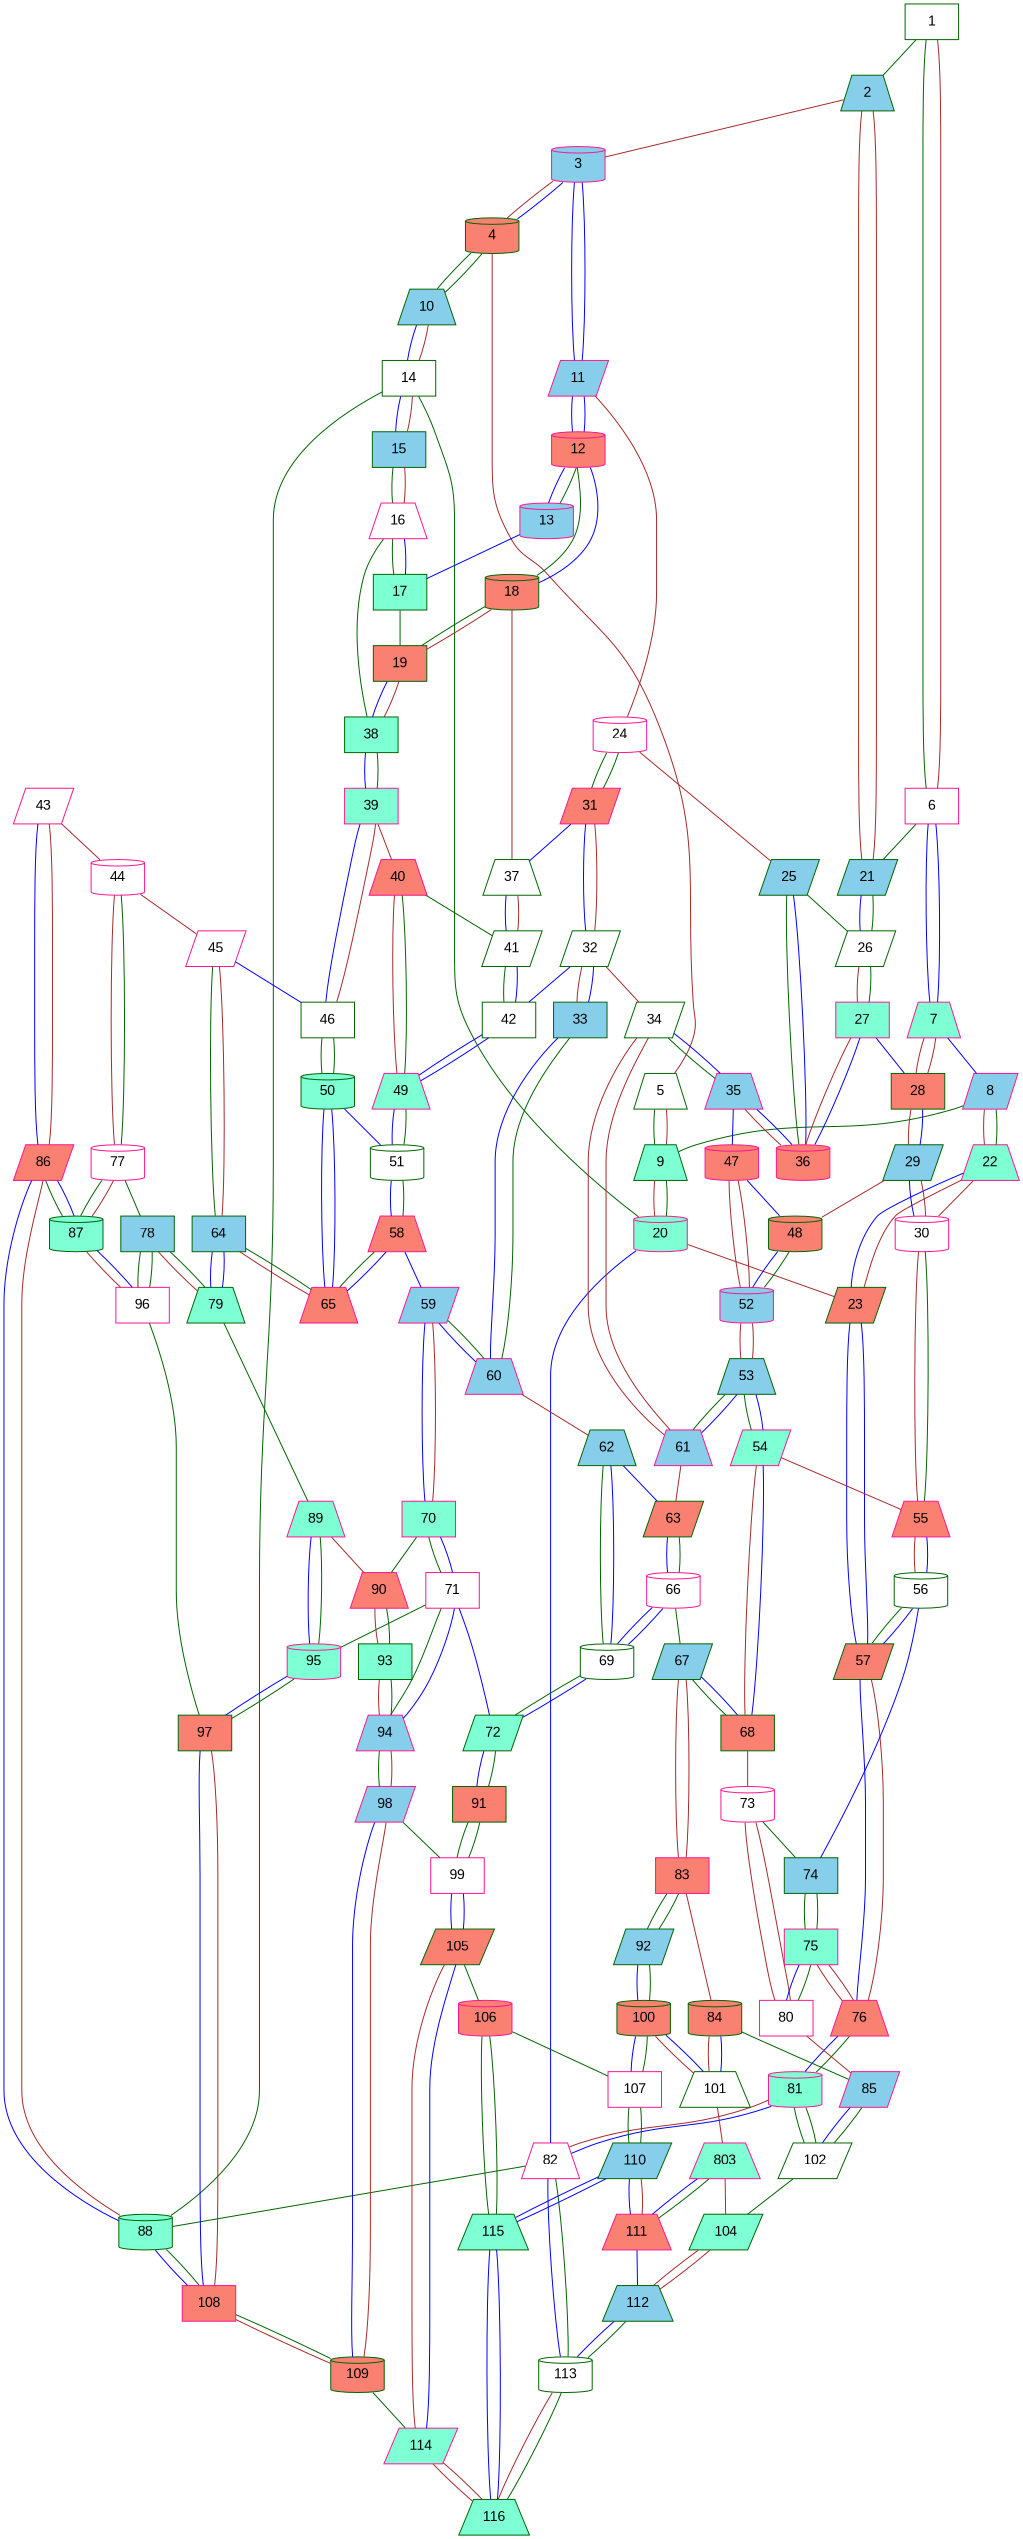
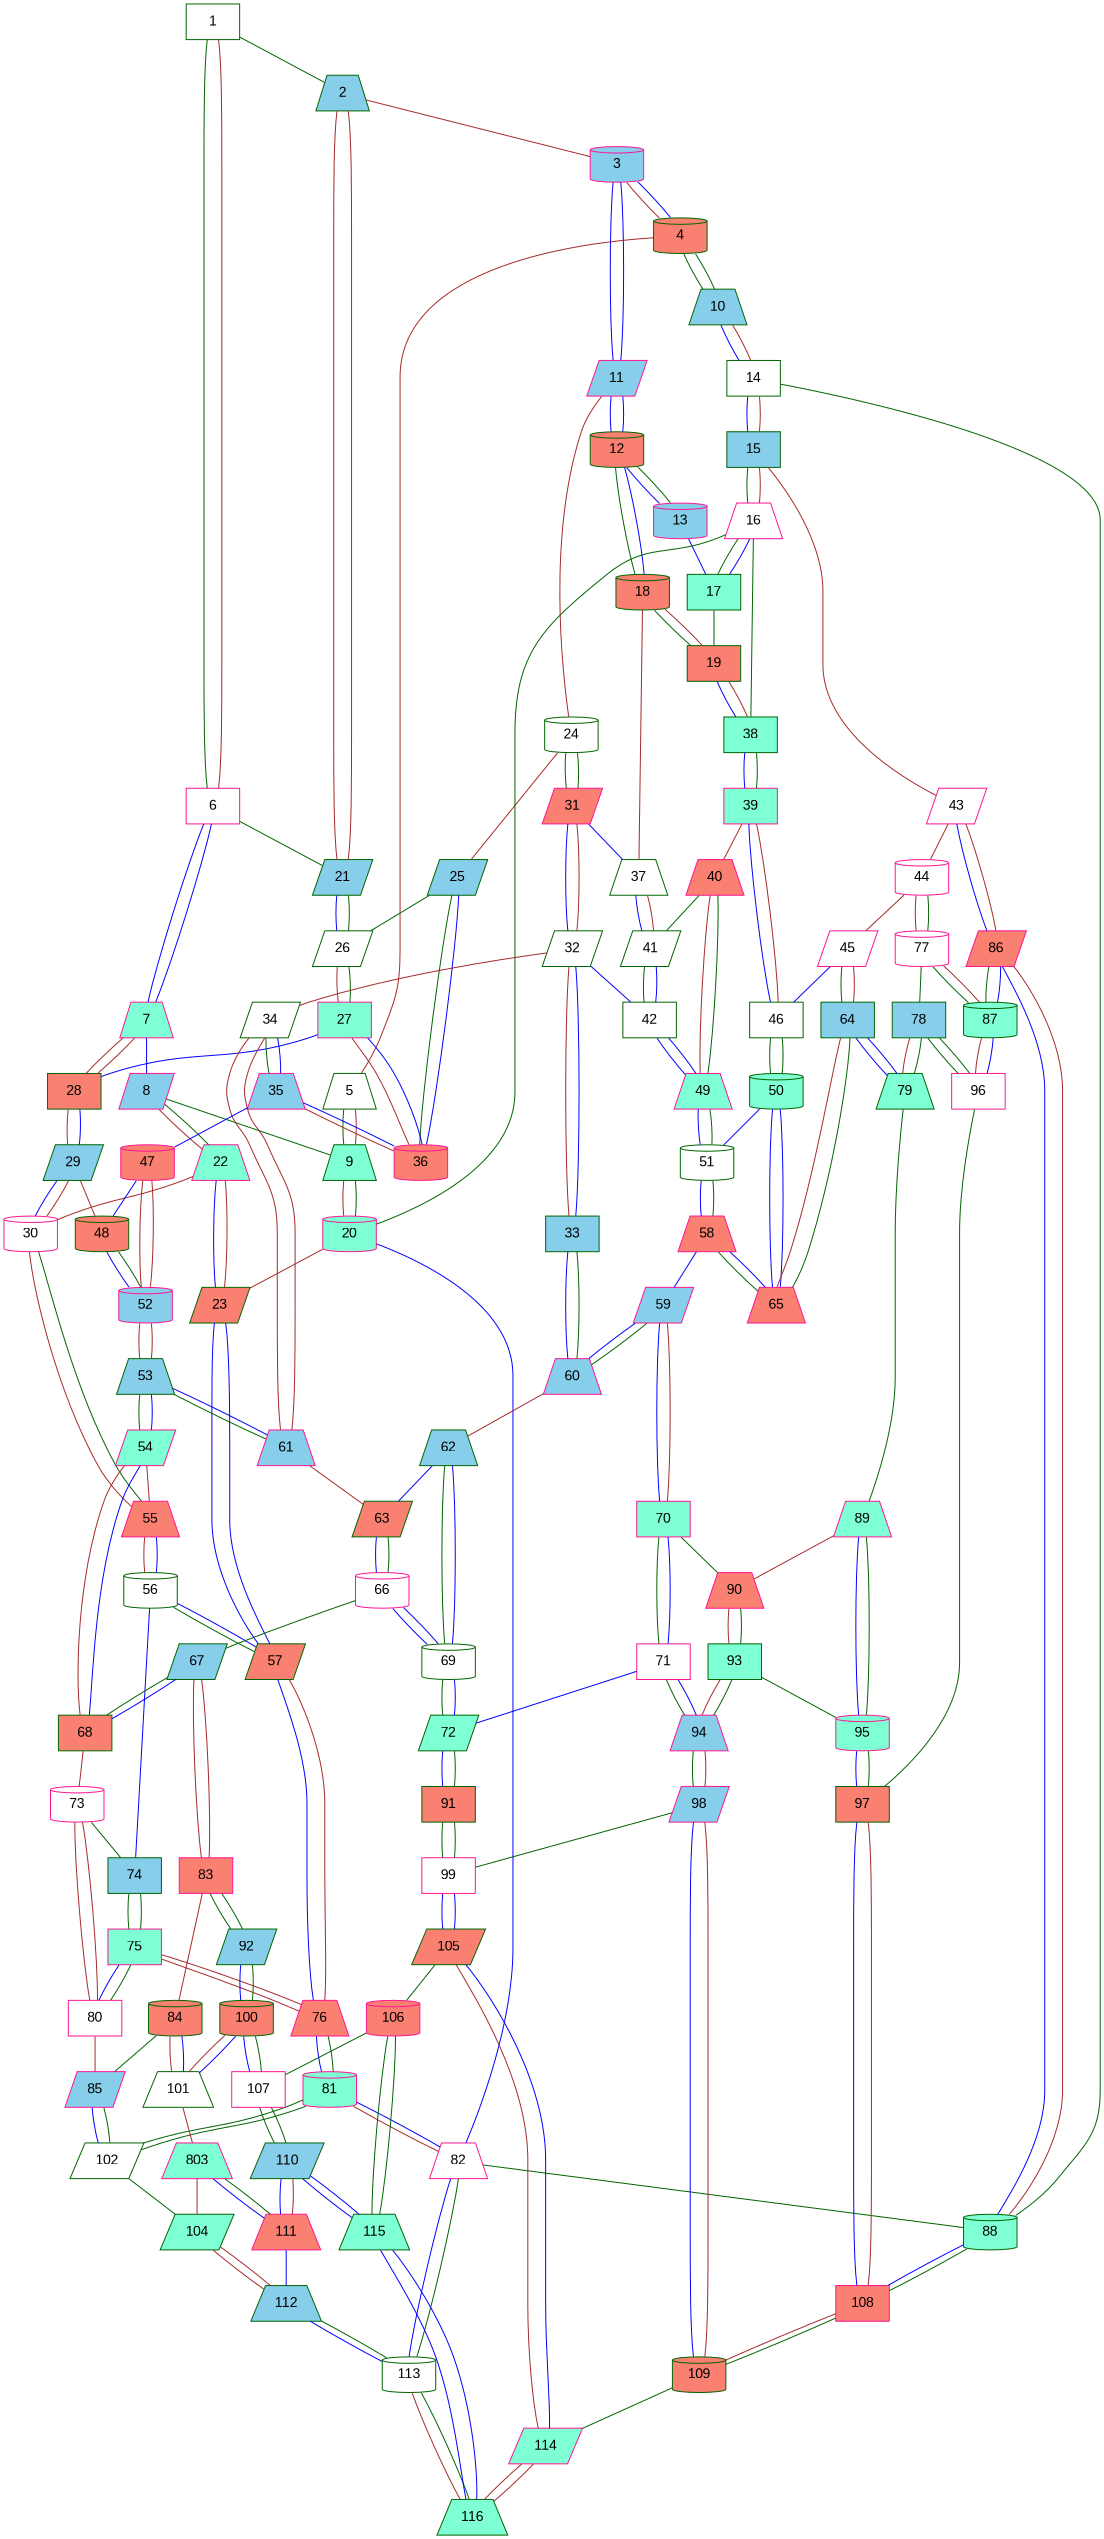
(578, 450) -> (617, 450)
none -> (823, 650)
(620, 735) -> (571, 735)
(455, 838) -> (515, 854)
(396, 1620) -> (799, 1697)
